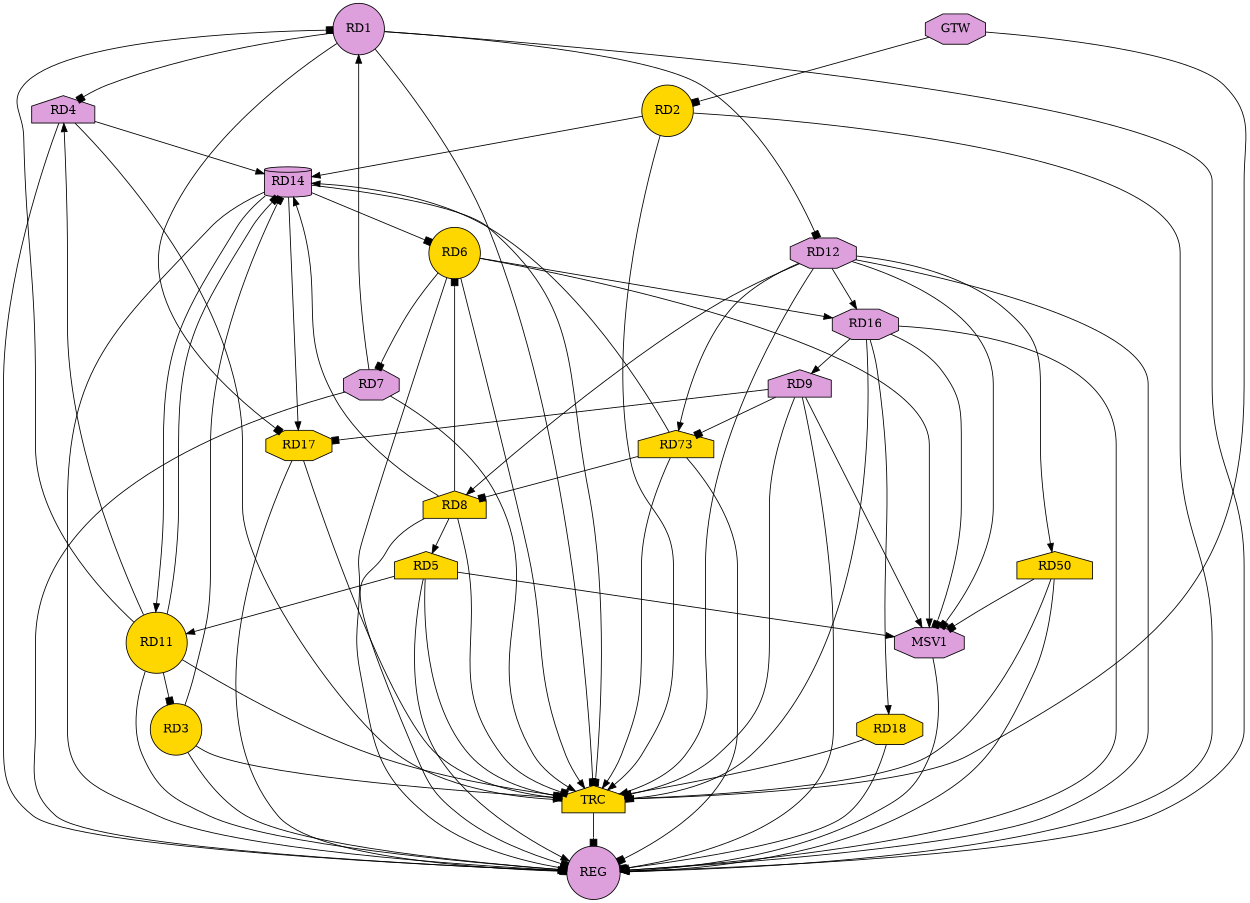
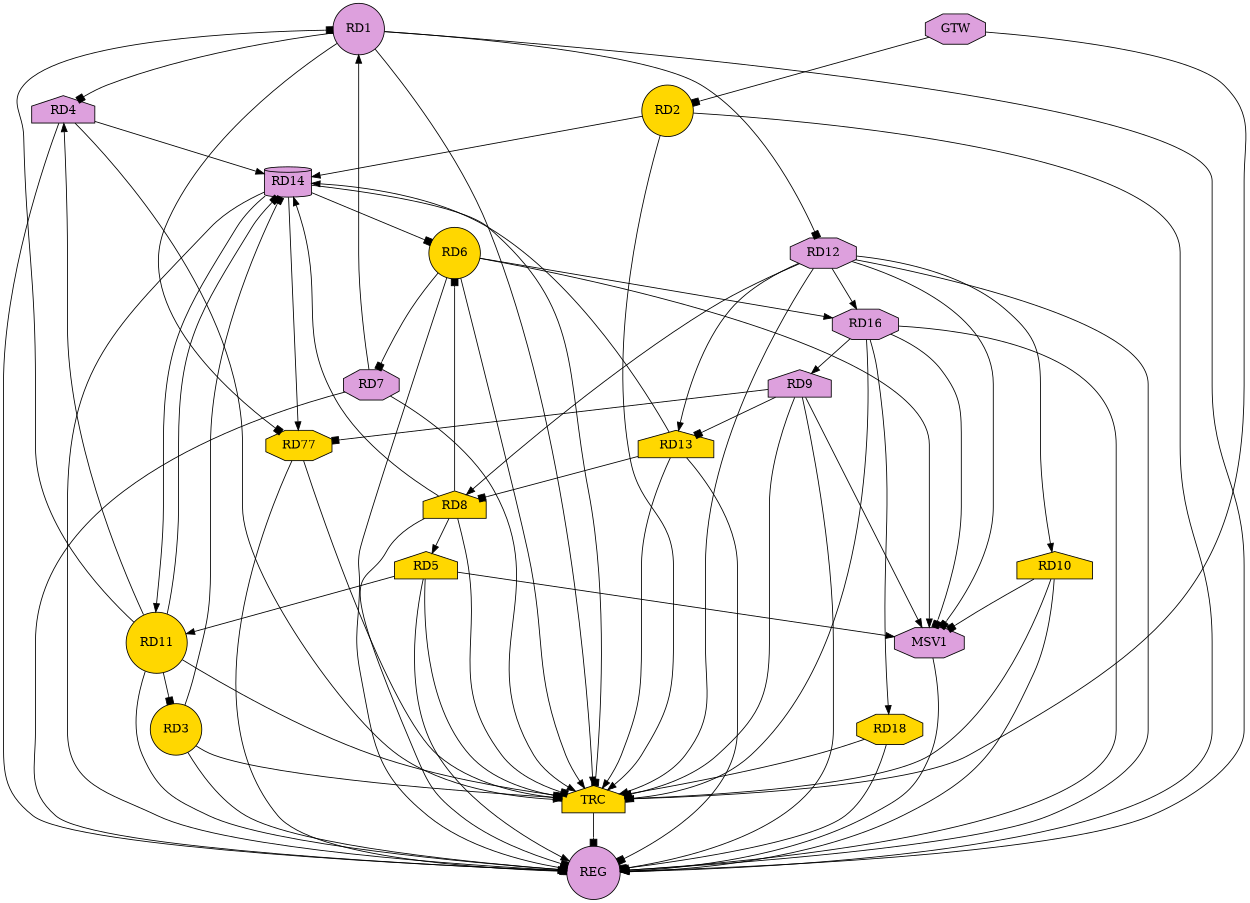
(540, 394) -> (540, 394)
(299, 446) -> (299, 446)
(676, 446) -> (676, 446)
(1055, 567) -> (1055, 567)
